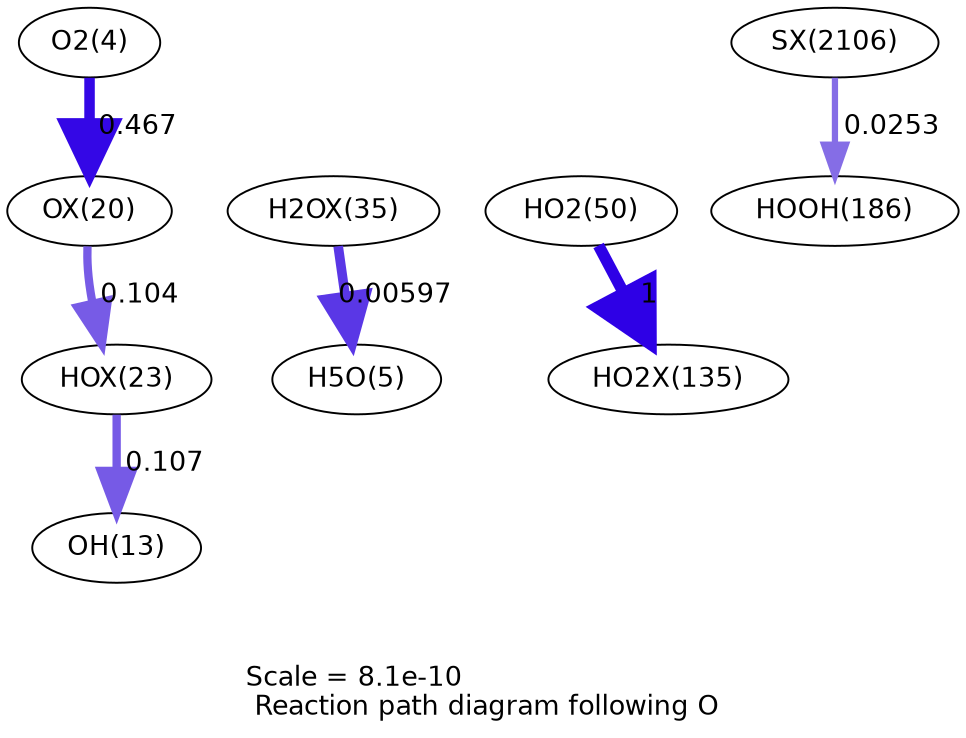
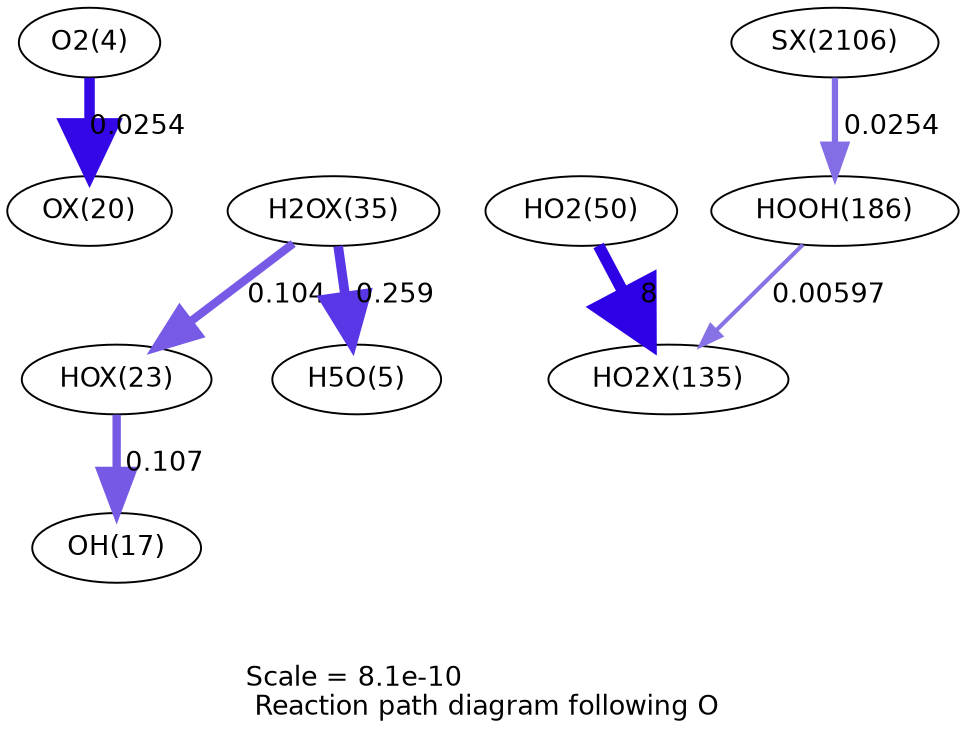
(134, 127) -> (134, 127)
(888, 127) -> (888, 127)
(88, 275) -> (241, 283)
none -> (760, 287)
(392, 295) -> (392, 295)
(645, 295) -> (645, 295)
(117, 548) -> (117, 548)
